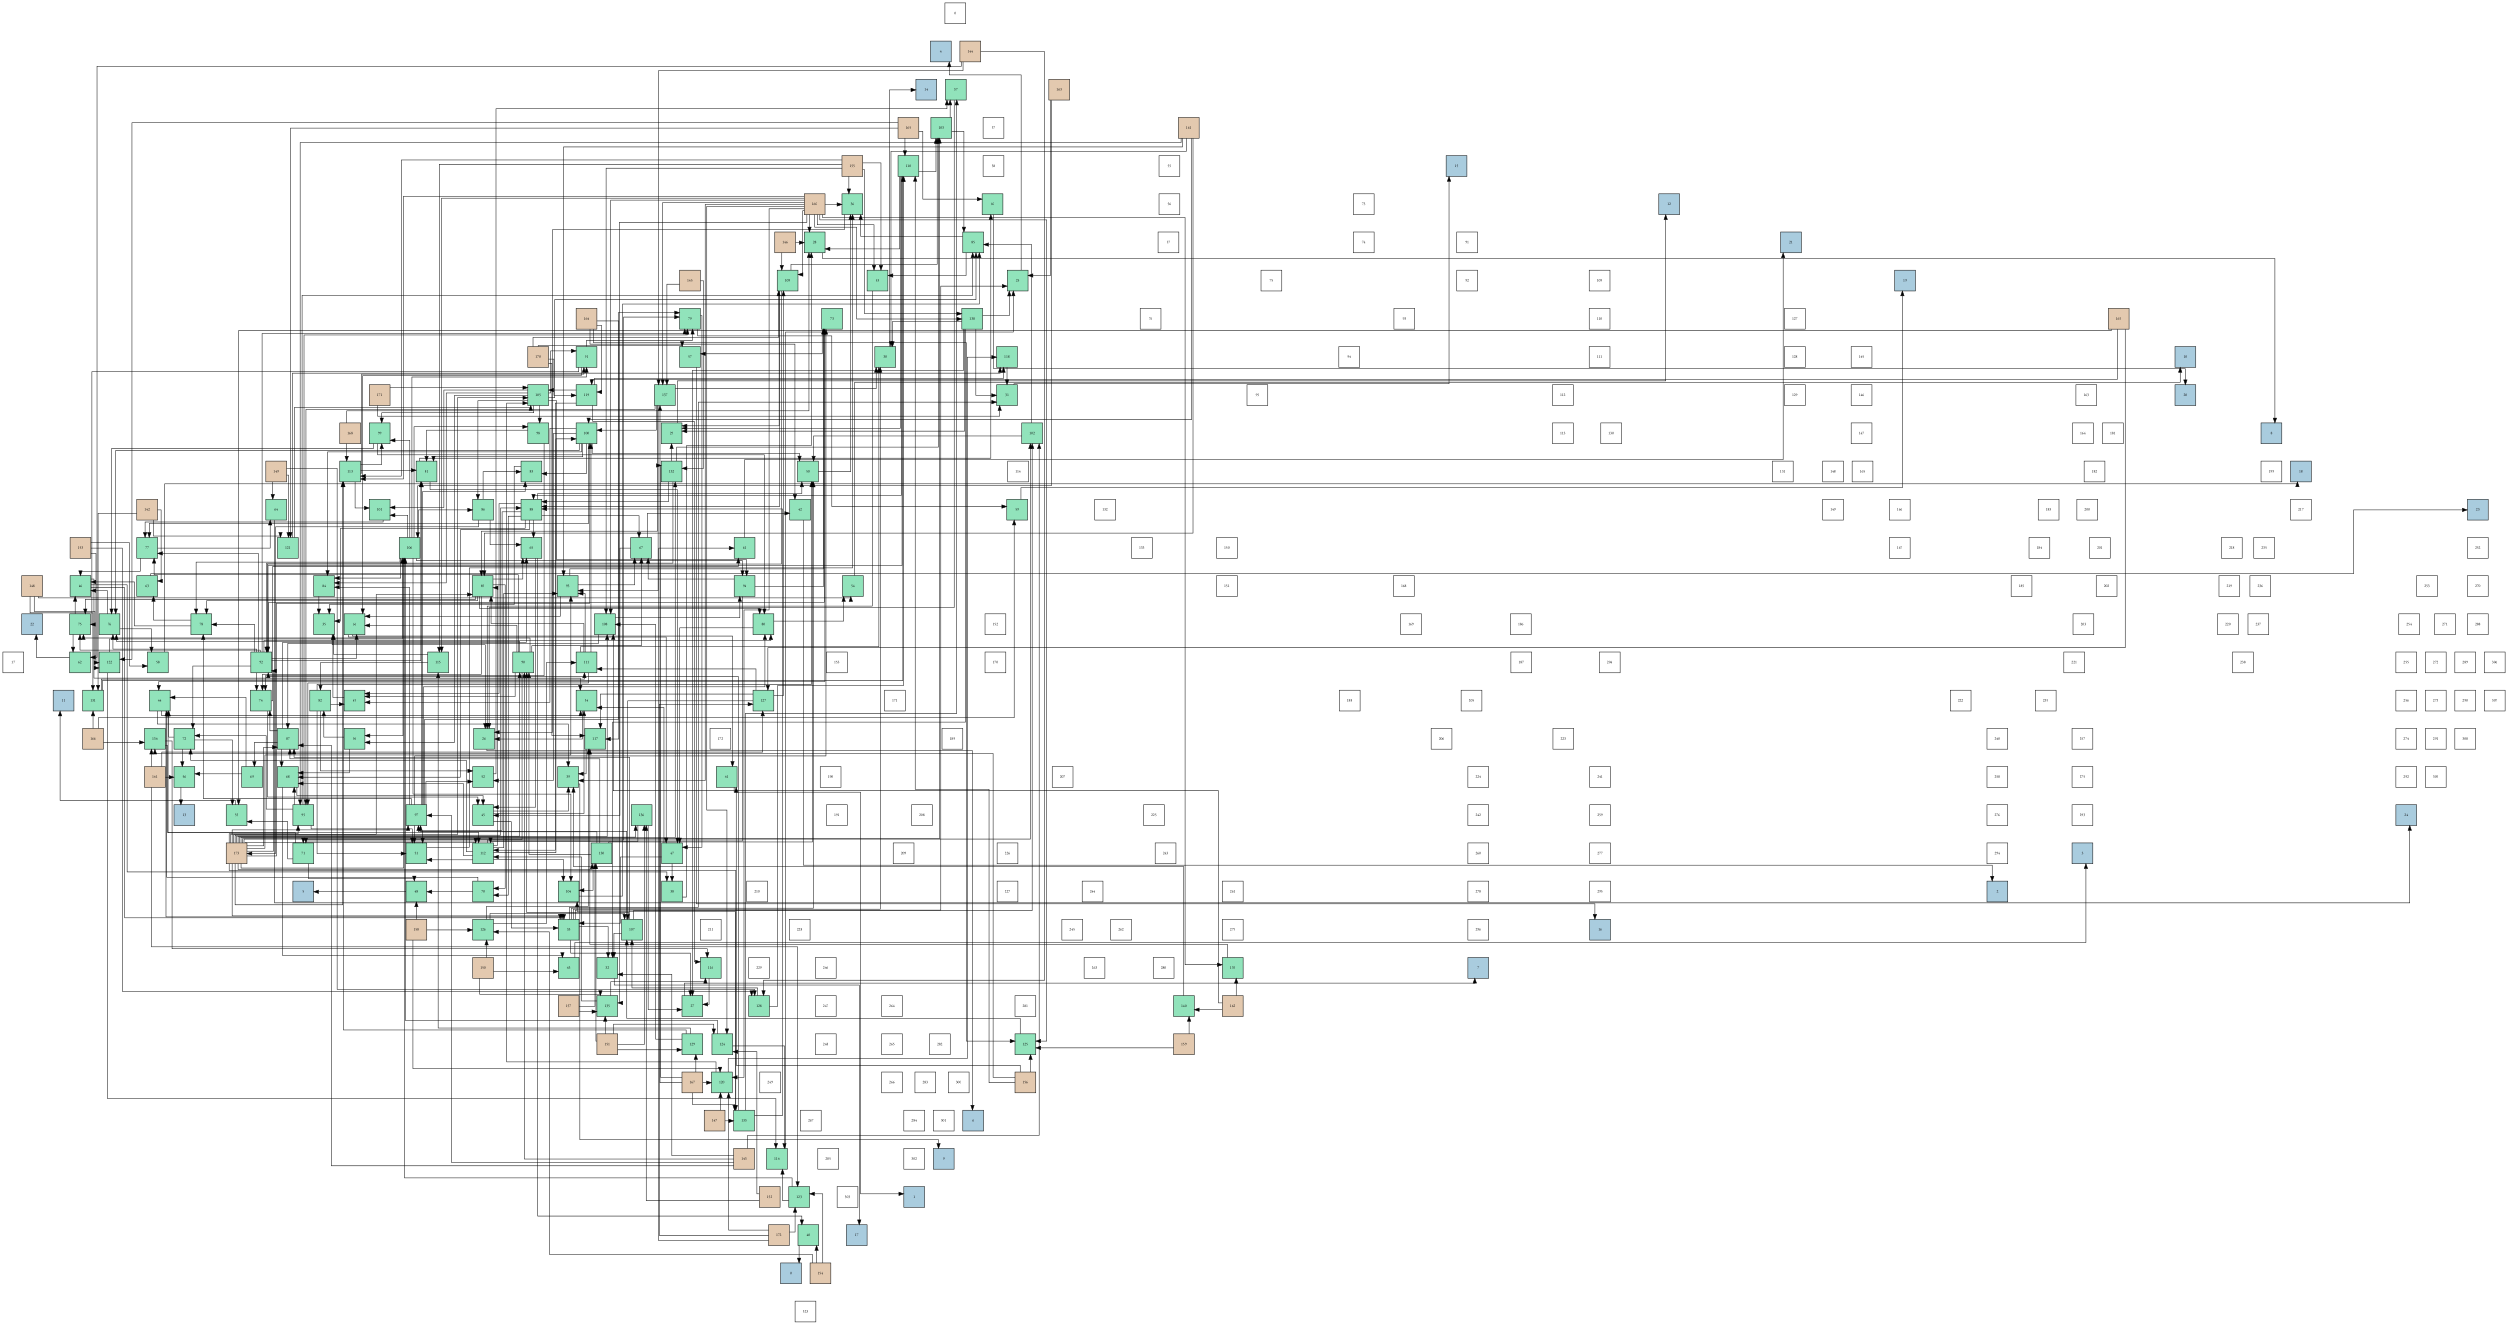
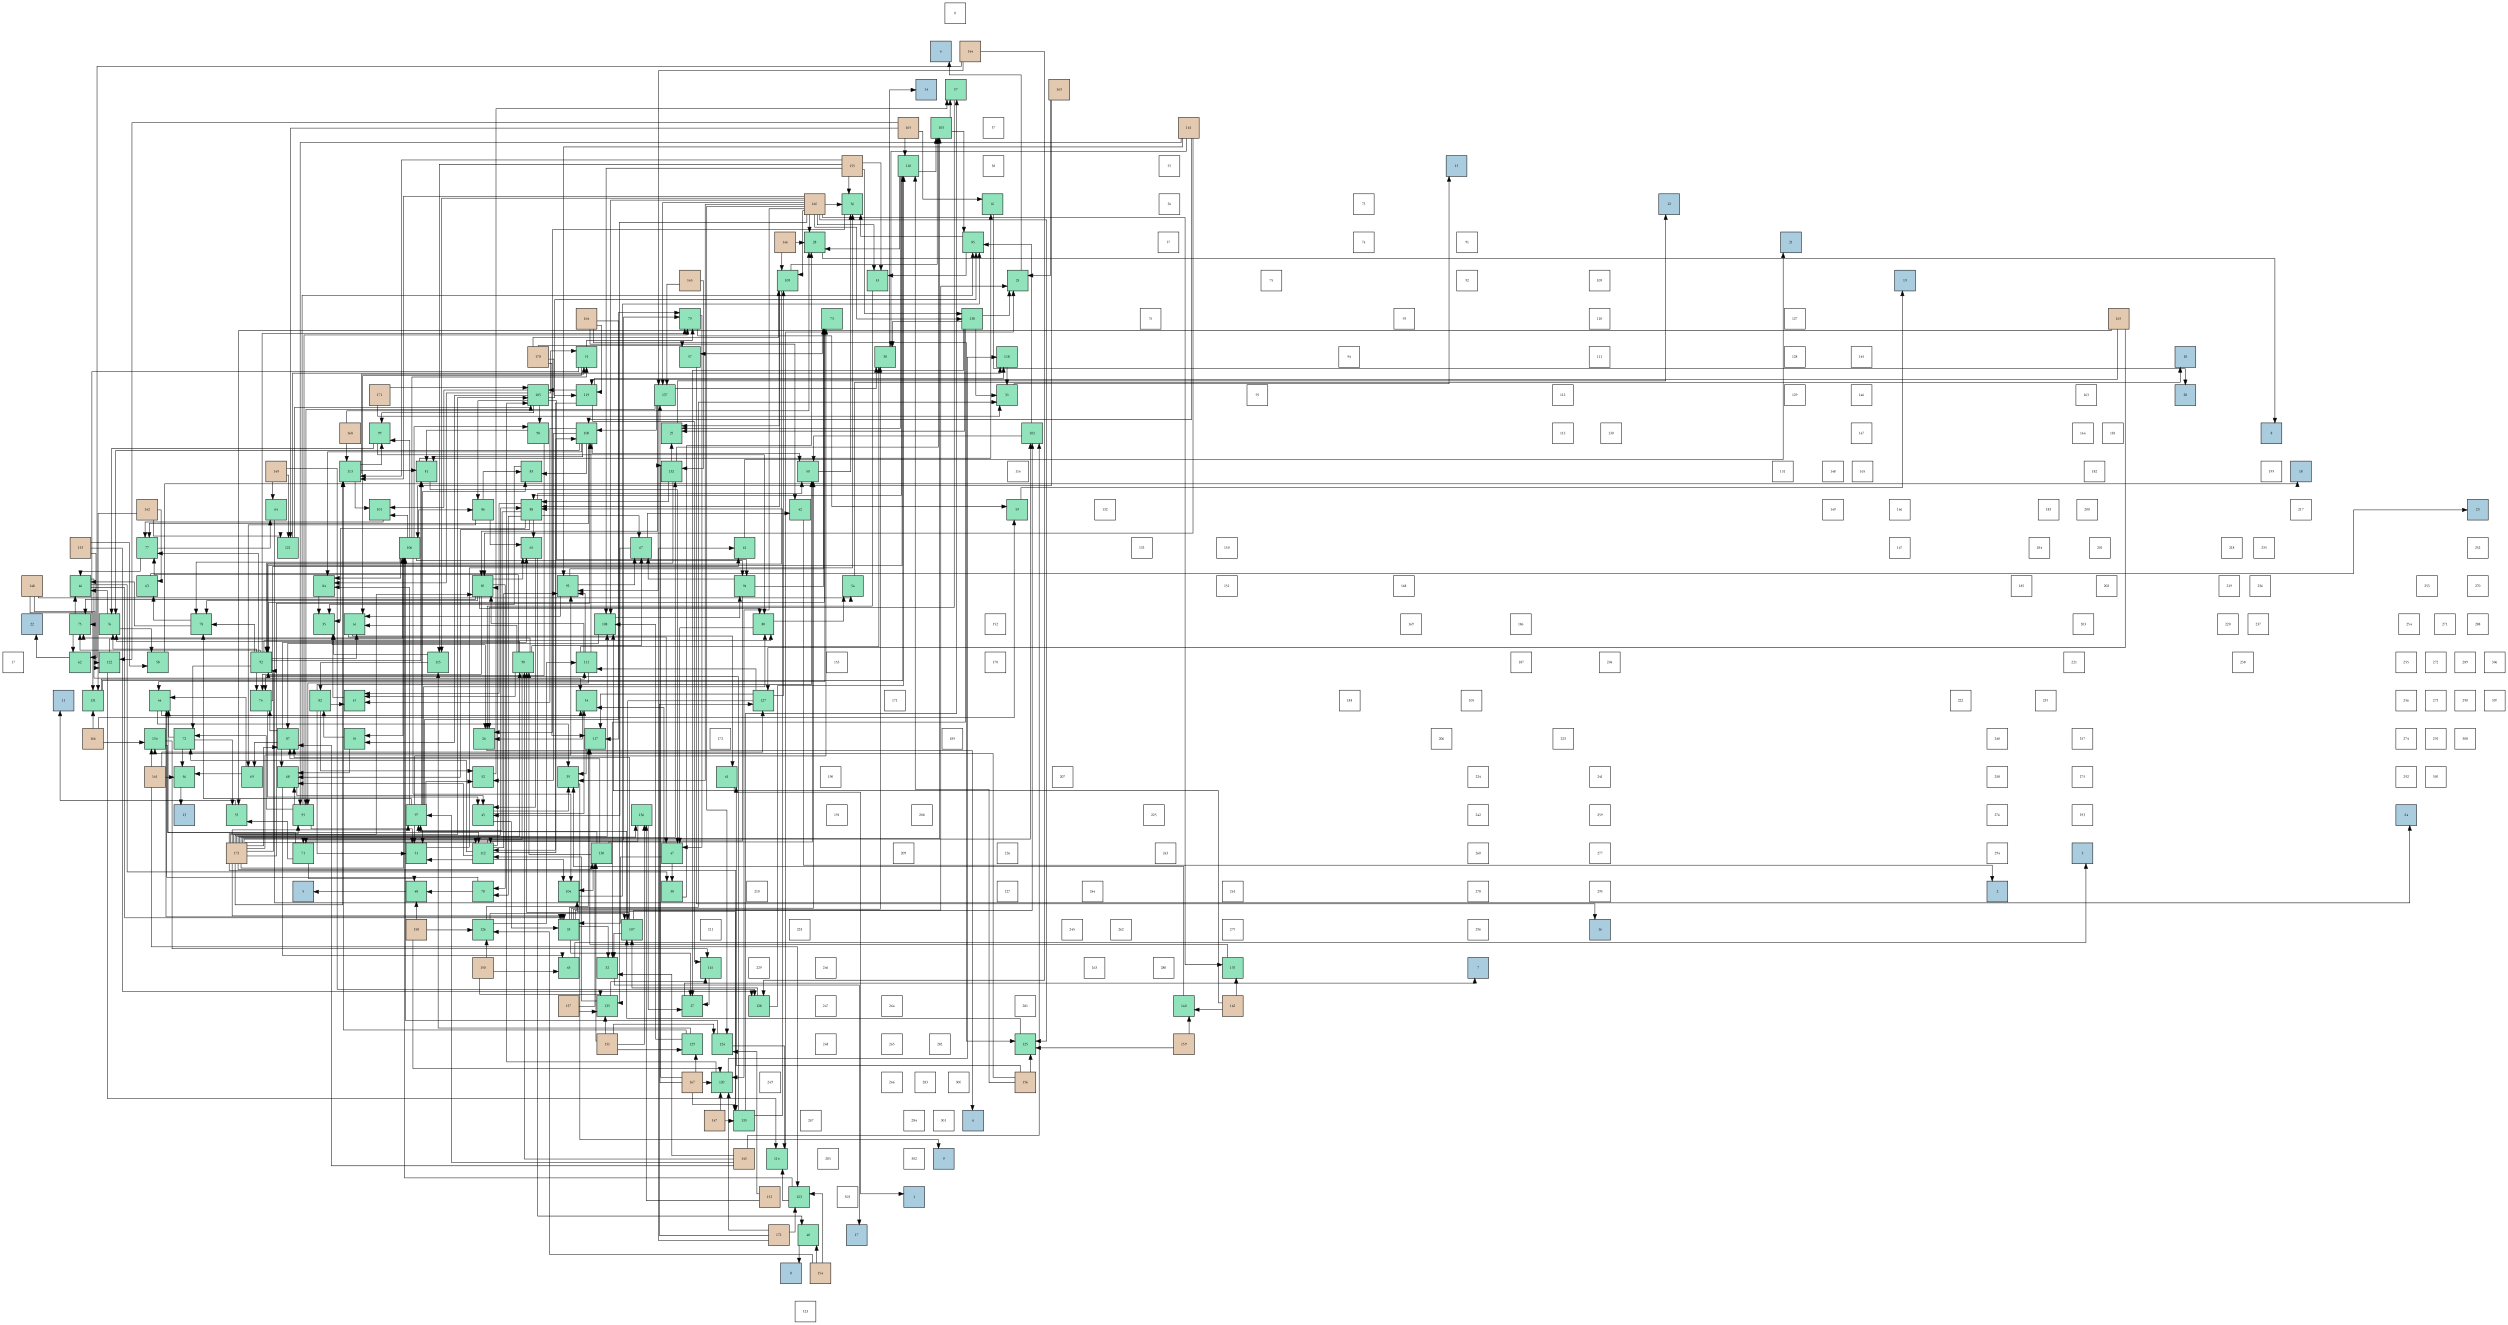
(317, 527) -> (248, 527)
